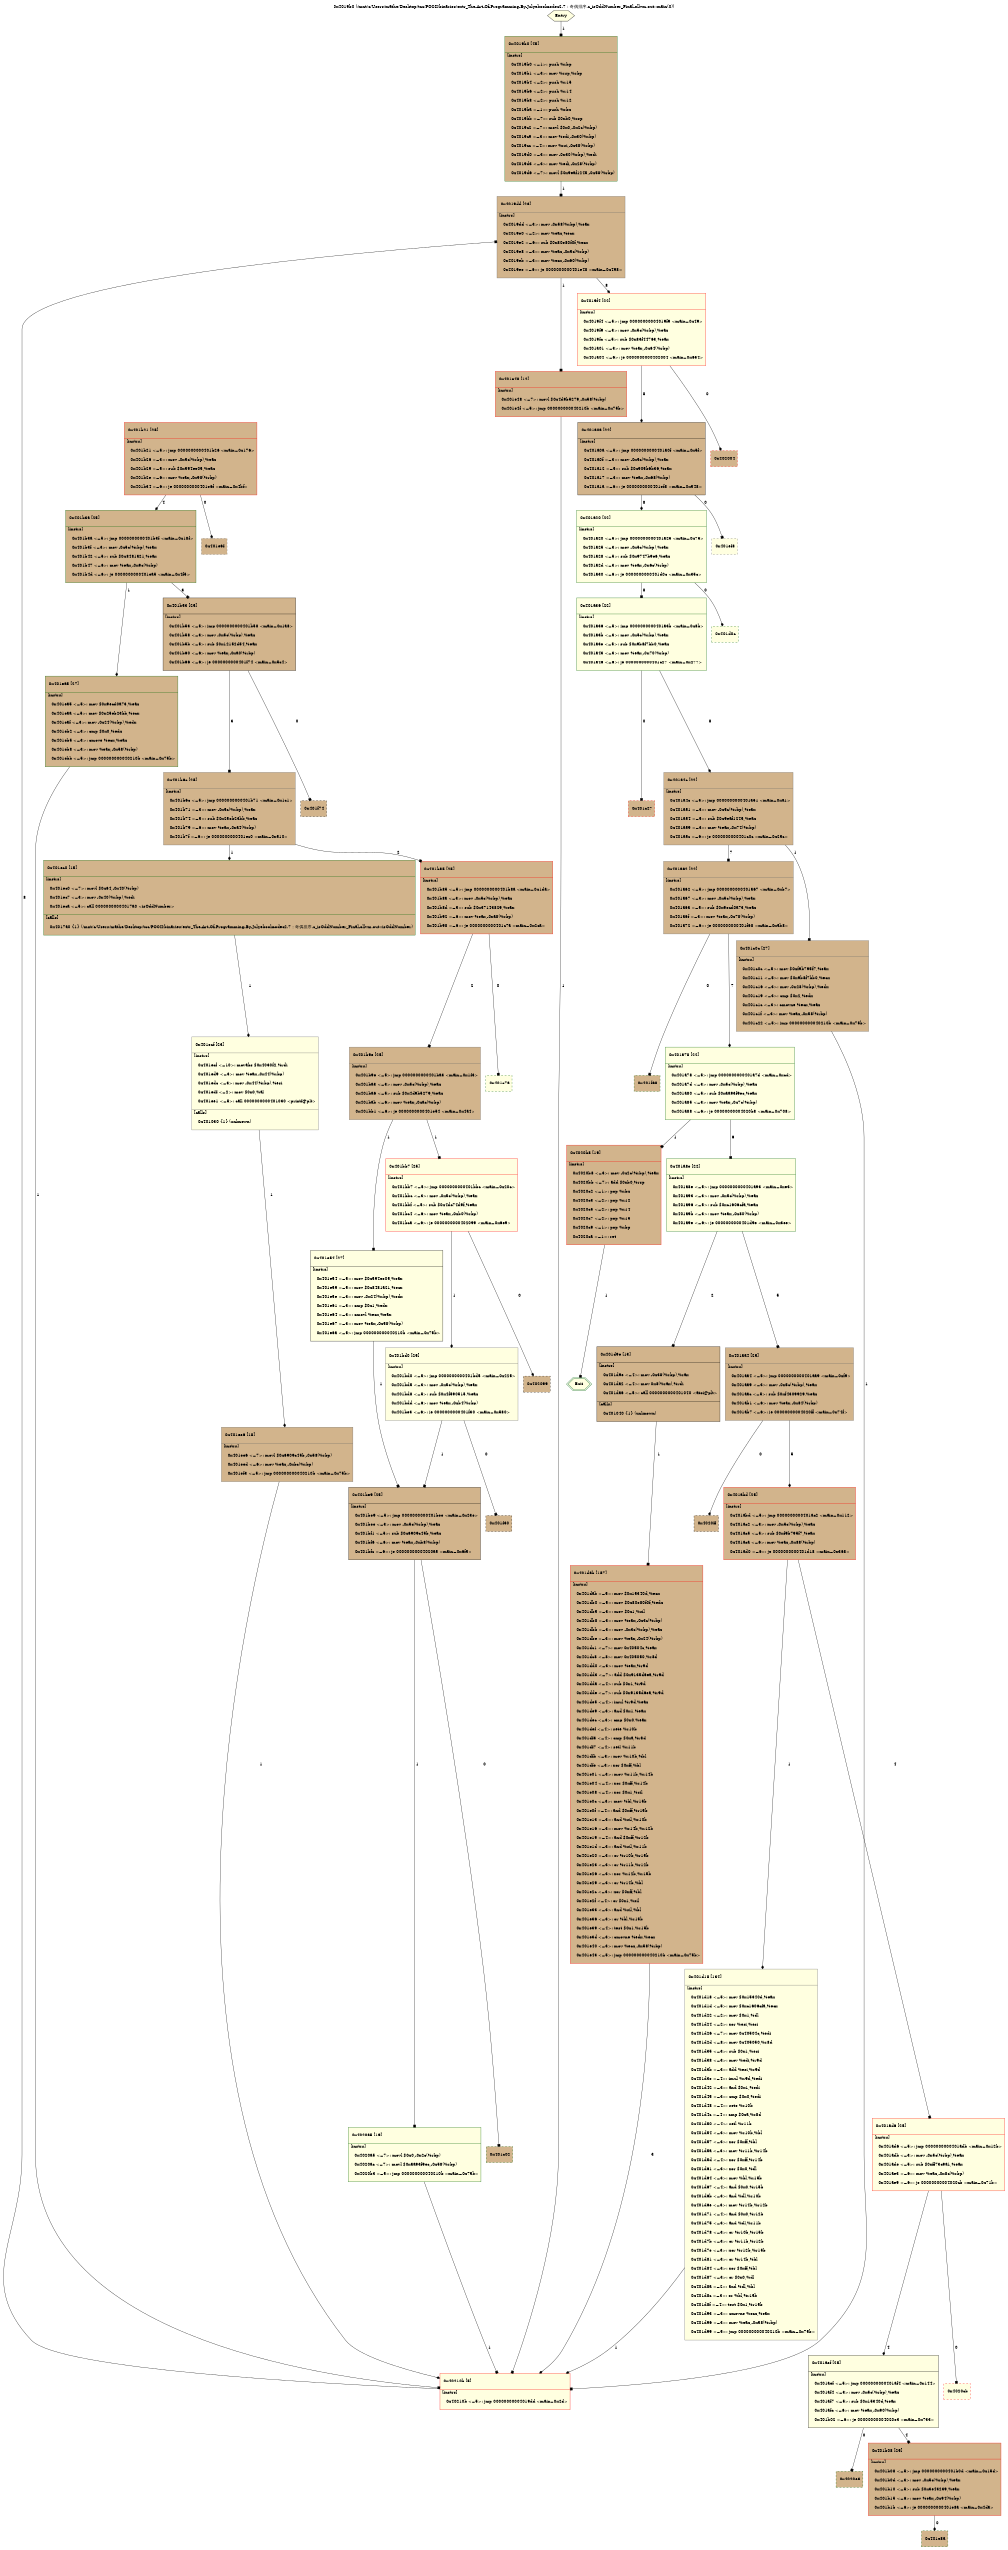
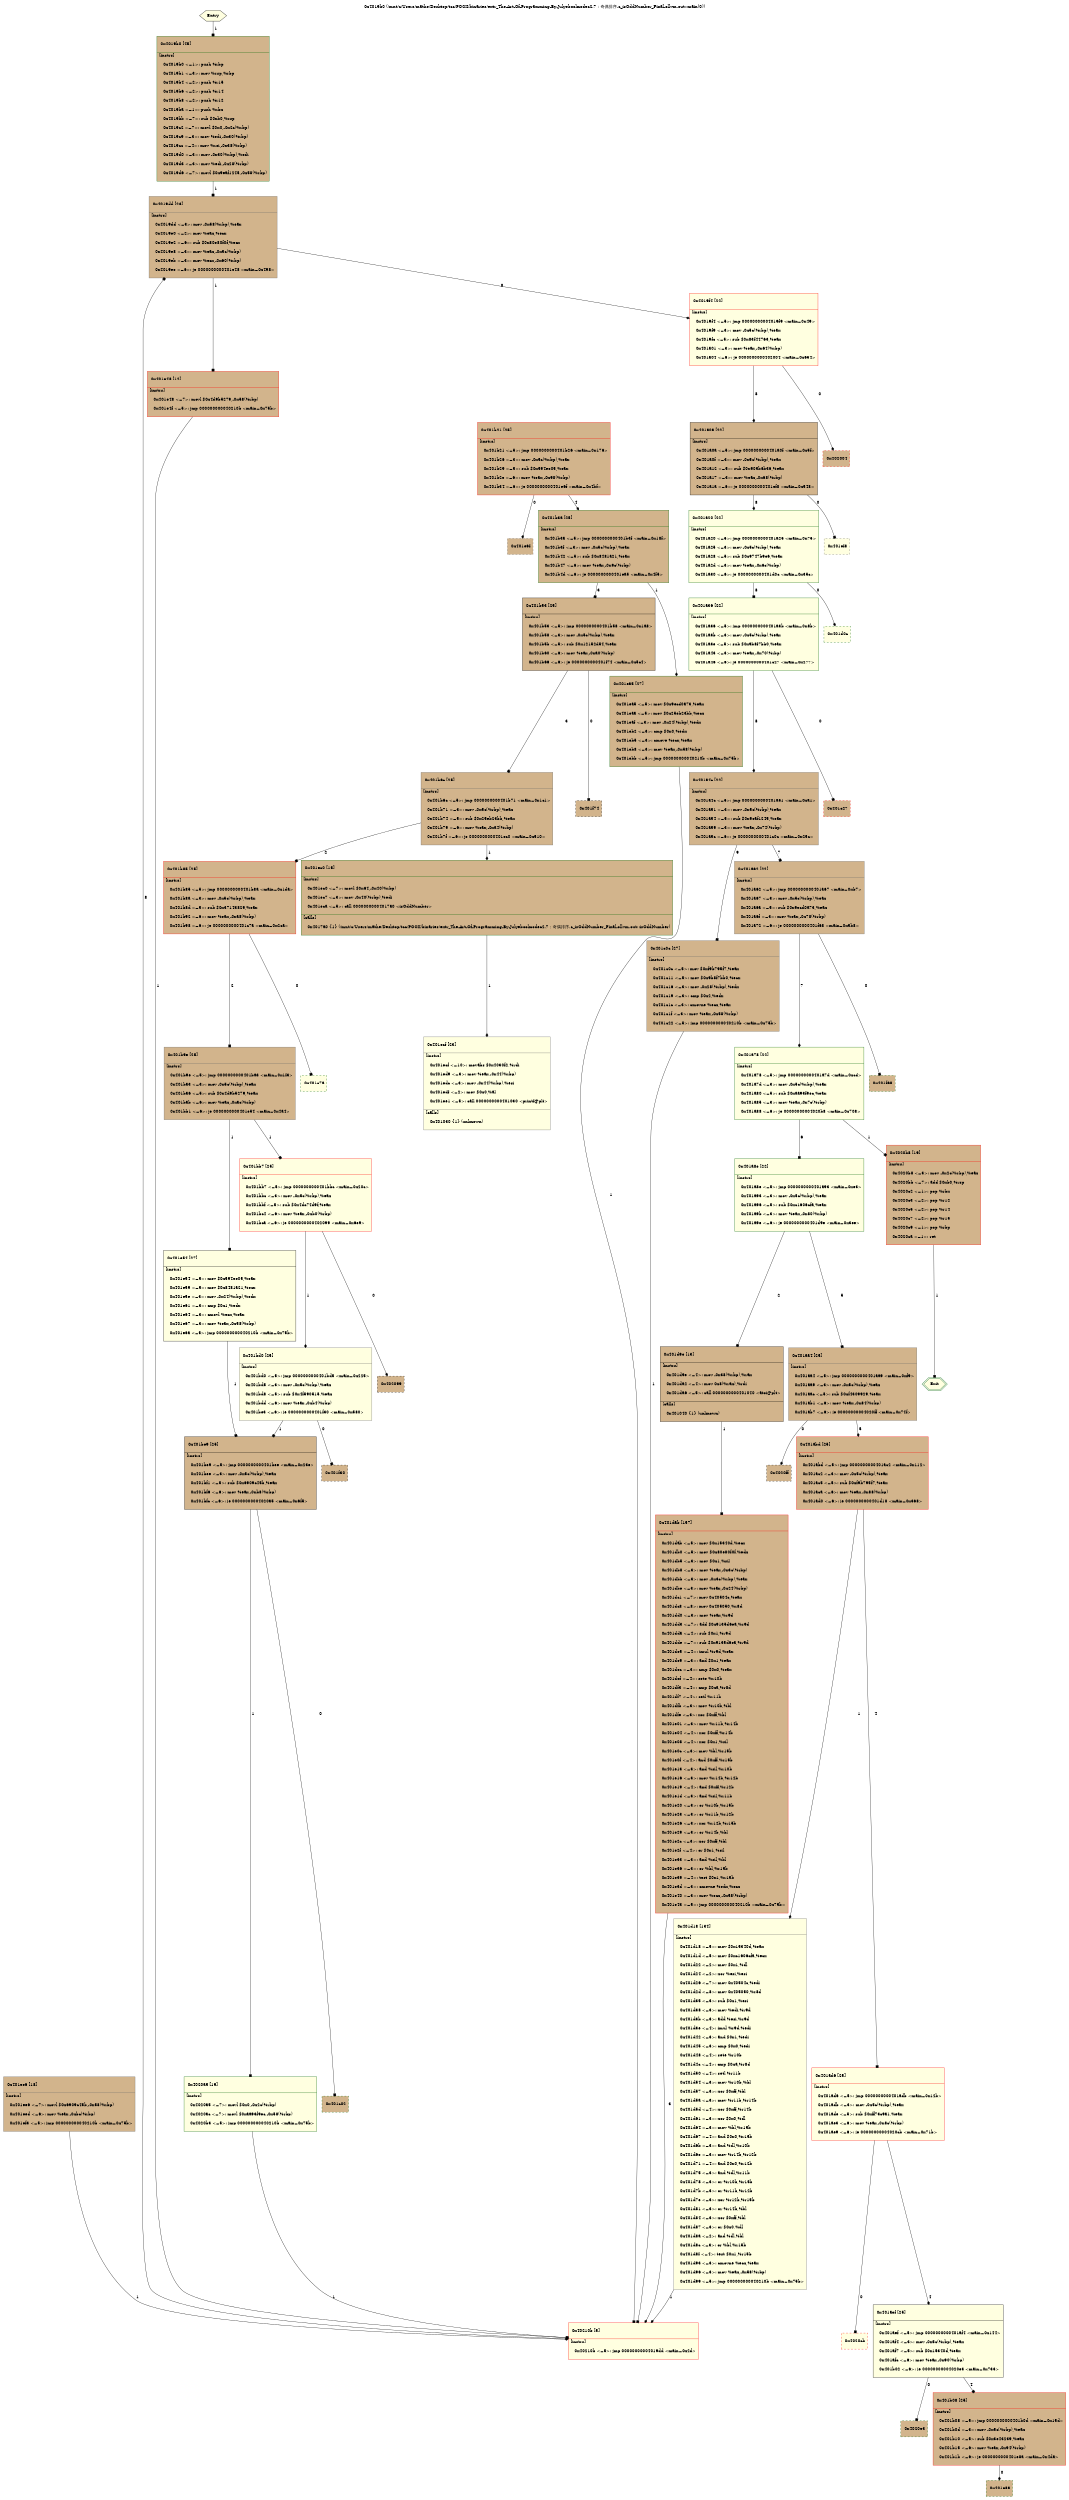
(795, 853) -> (737, 853)
(272, 1277) -> none
